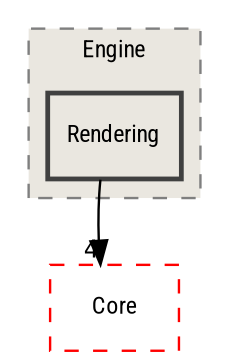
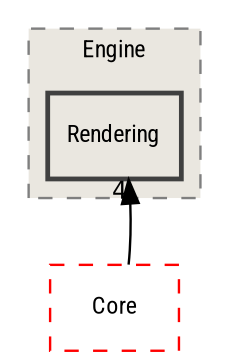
(99, 213) -> (130, 234)
